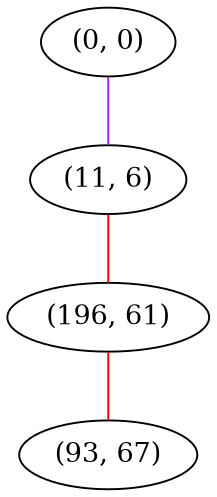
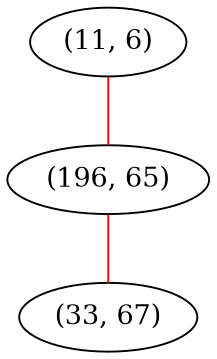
(108, 42) -> none
(108, 317) -> (108, 180)
(108, 455) -> (108, 317)
